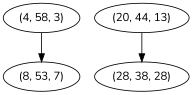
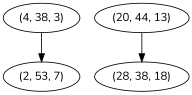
(42, 18) -> (42, 18)
(42, 77) -> (42, 77)
(142, 77) -> (142, 77)
